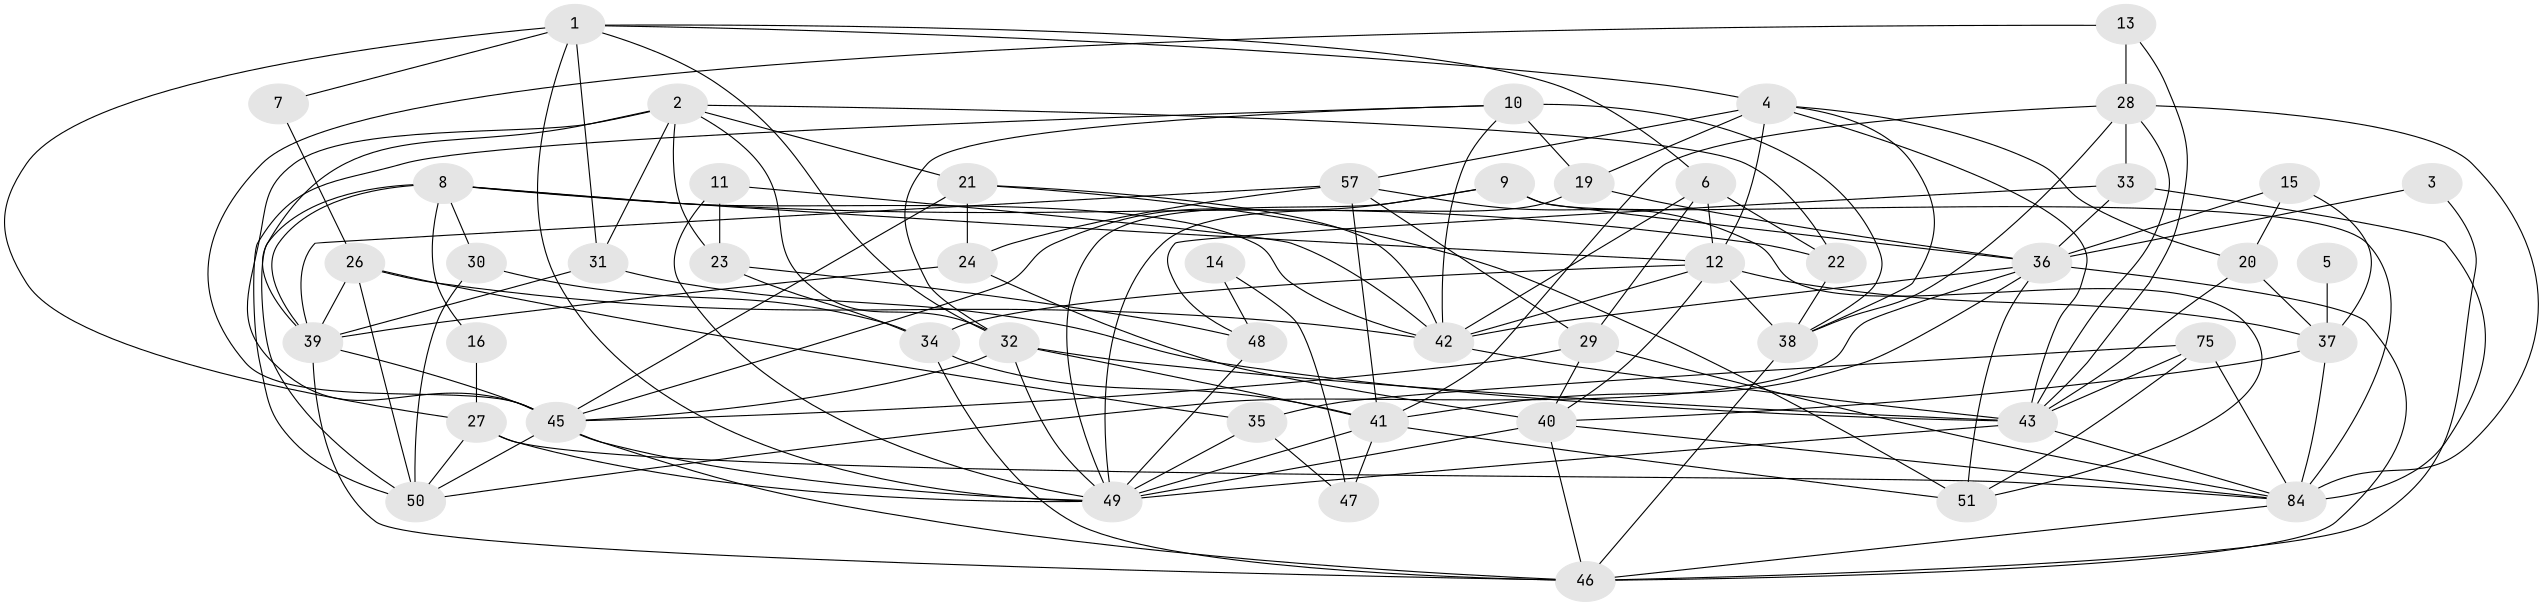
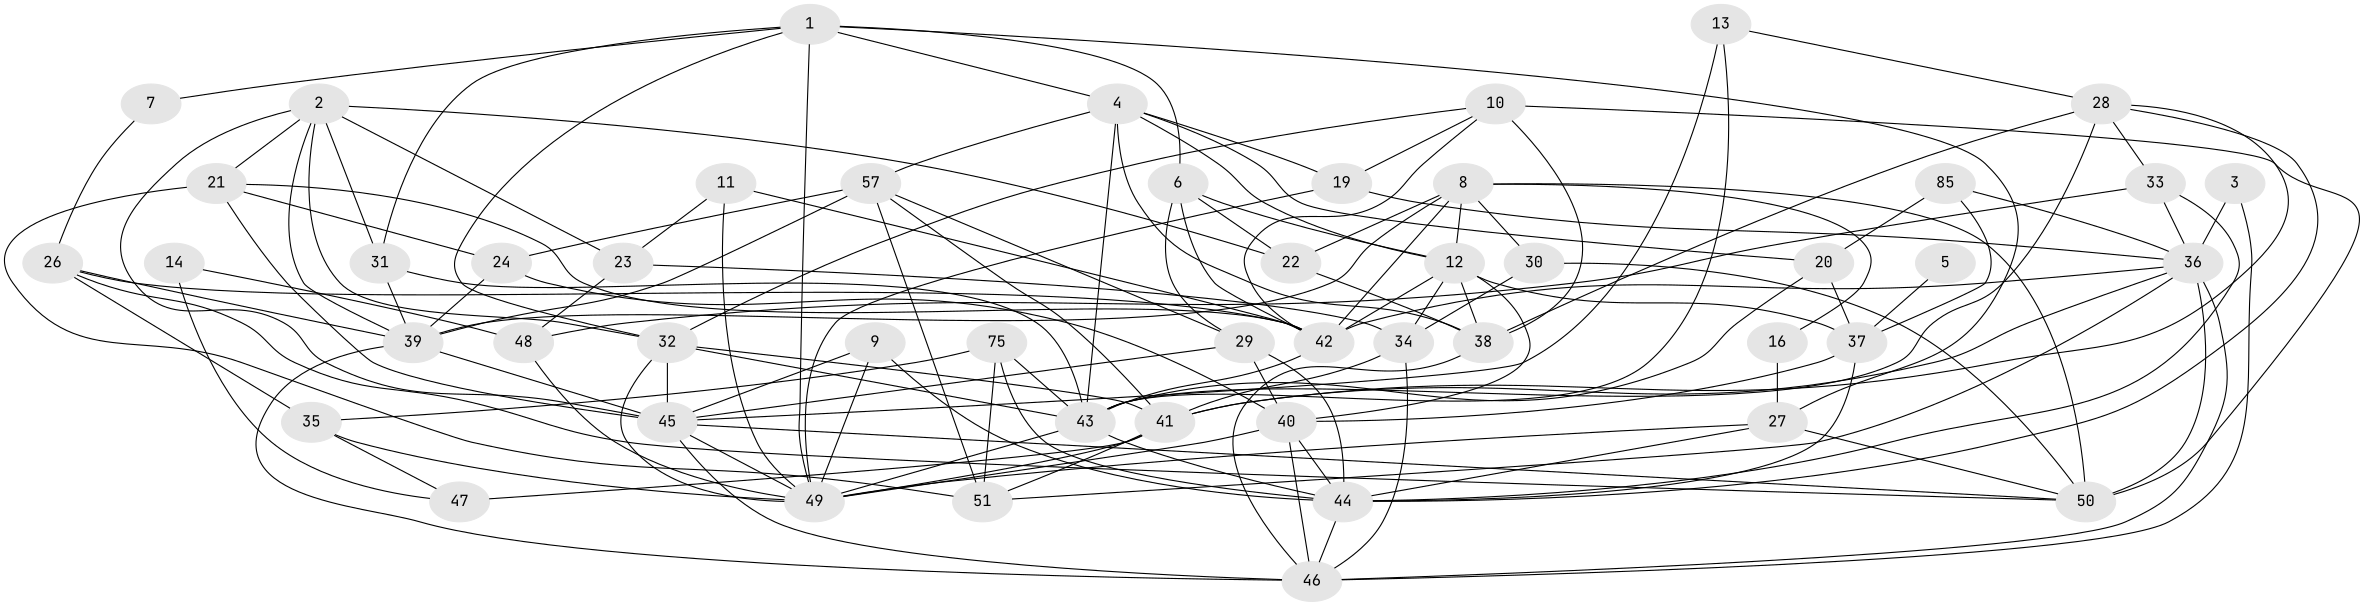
(2290, 184) -> (1945, 184)
(1769, 231) -> none
(2296, 502) -> (1343, 502)
